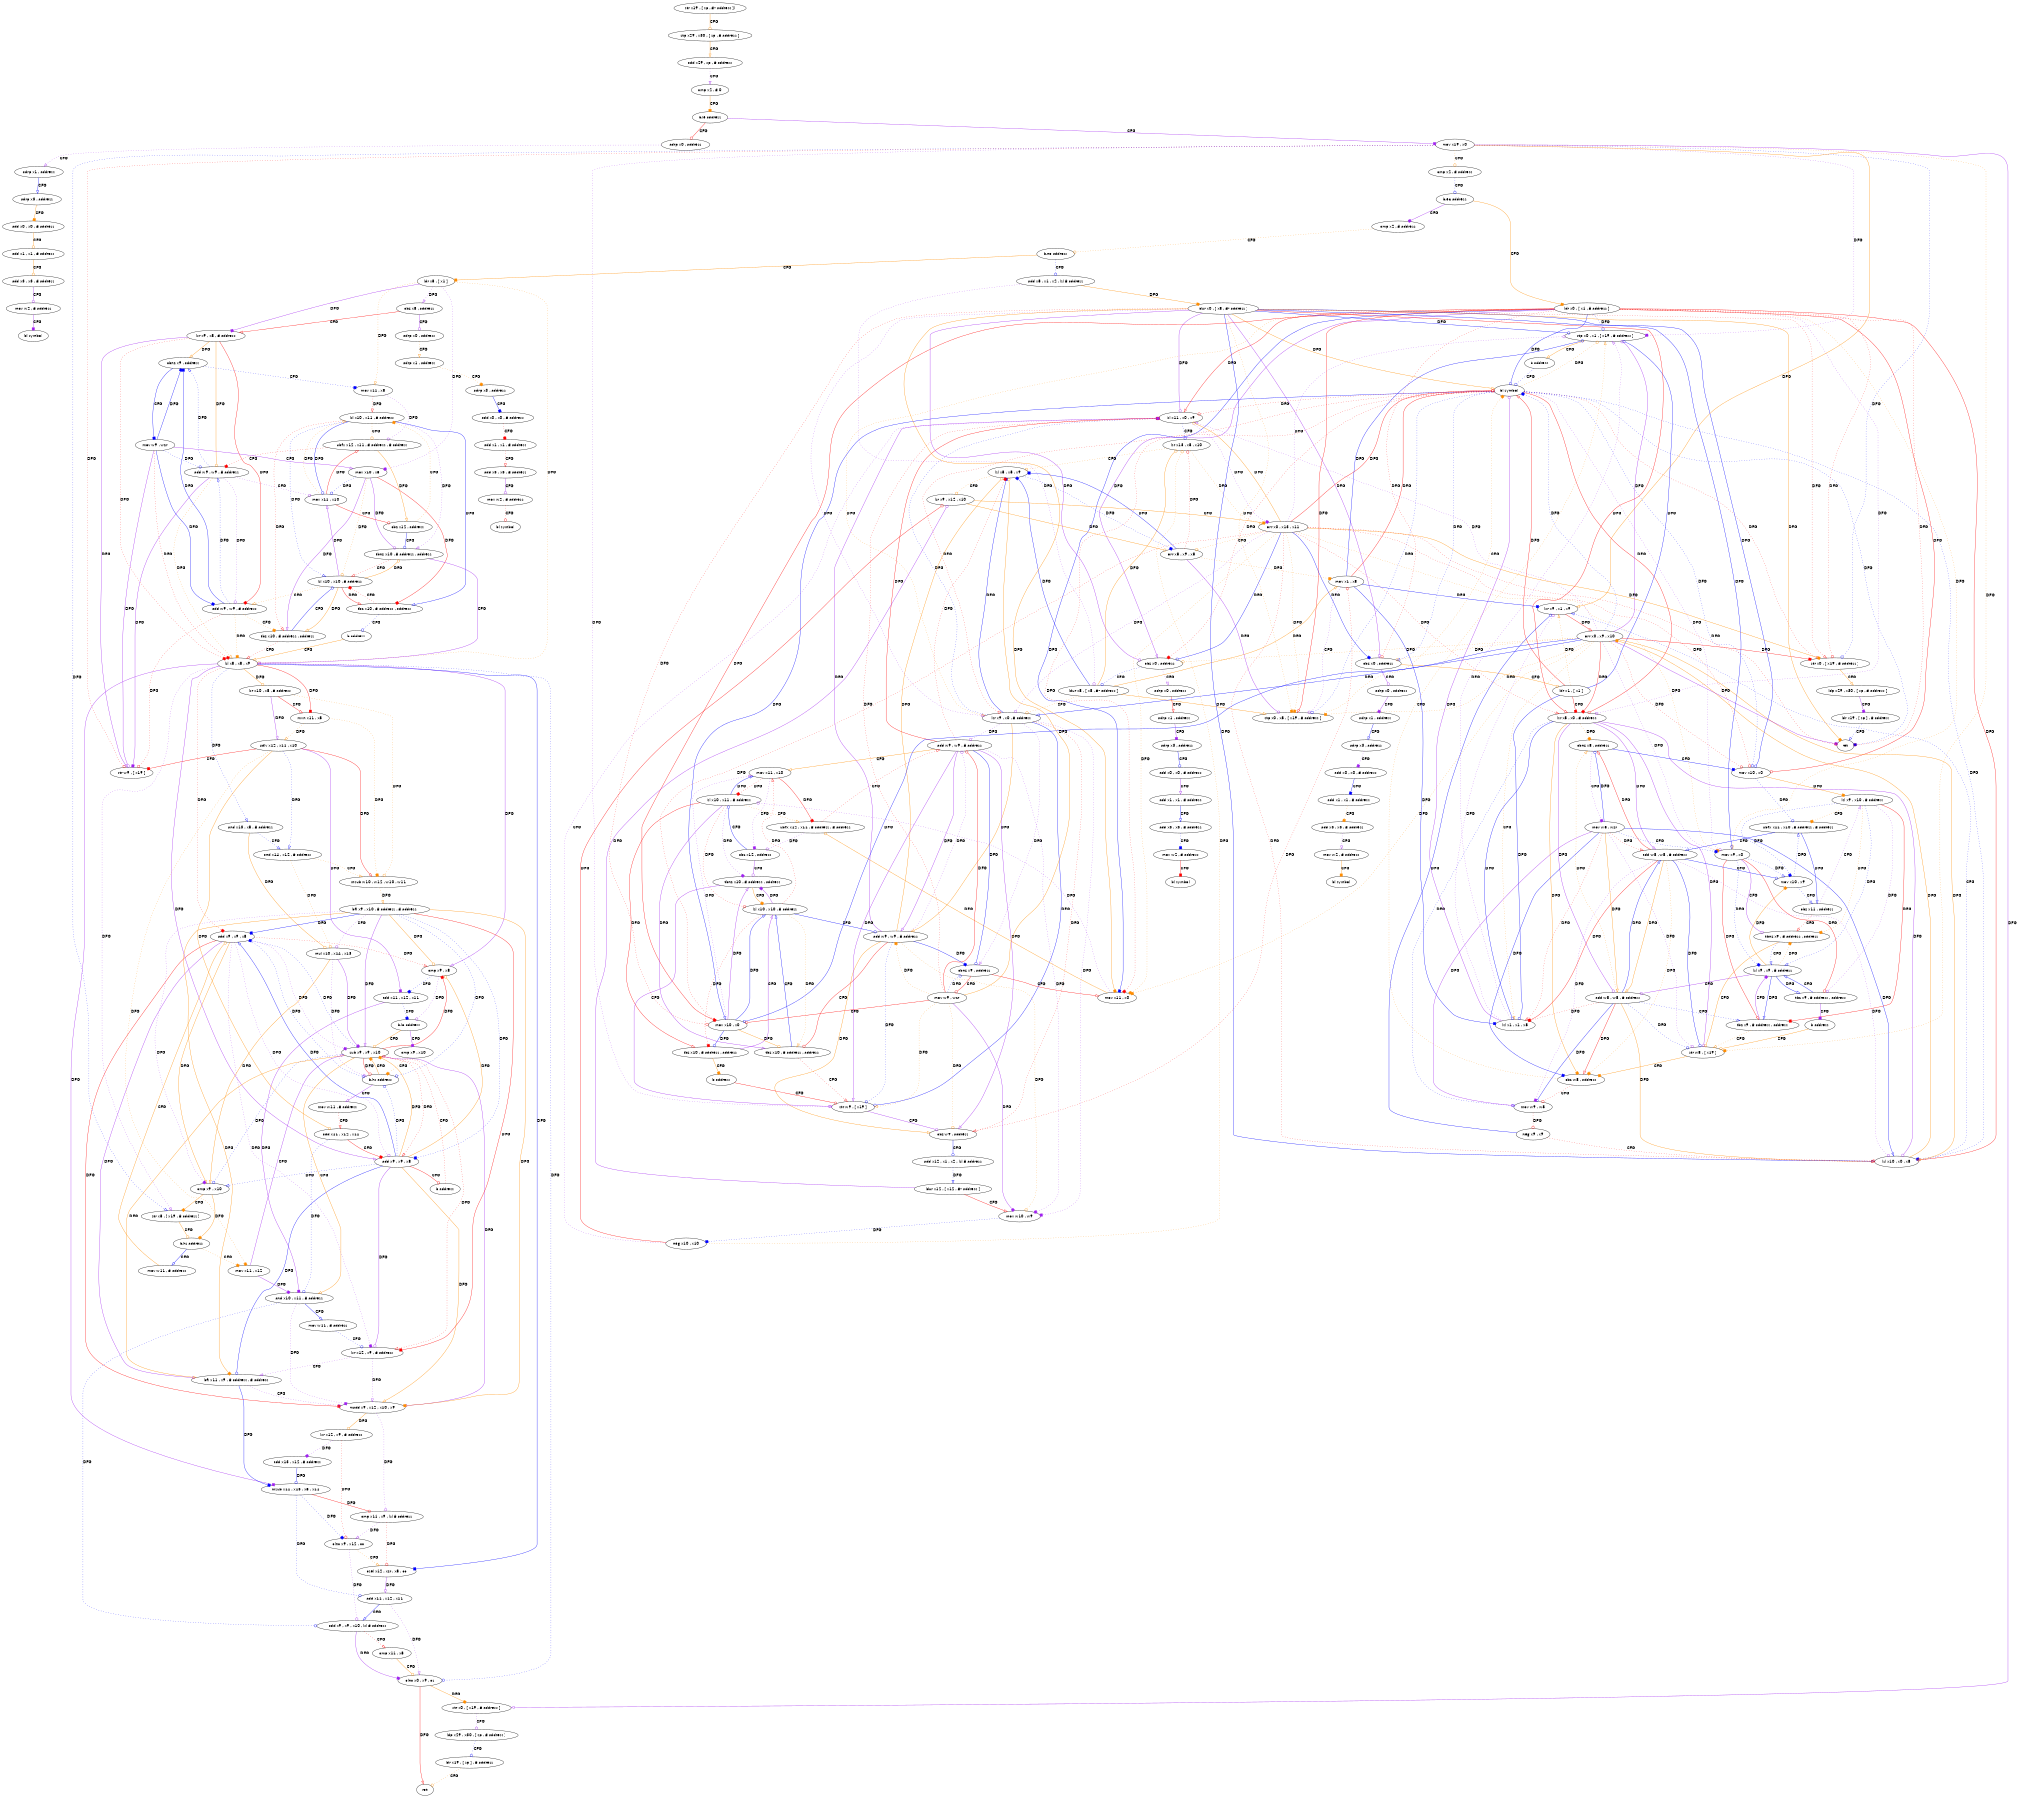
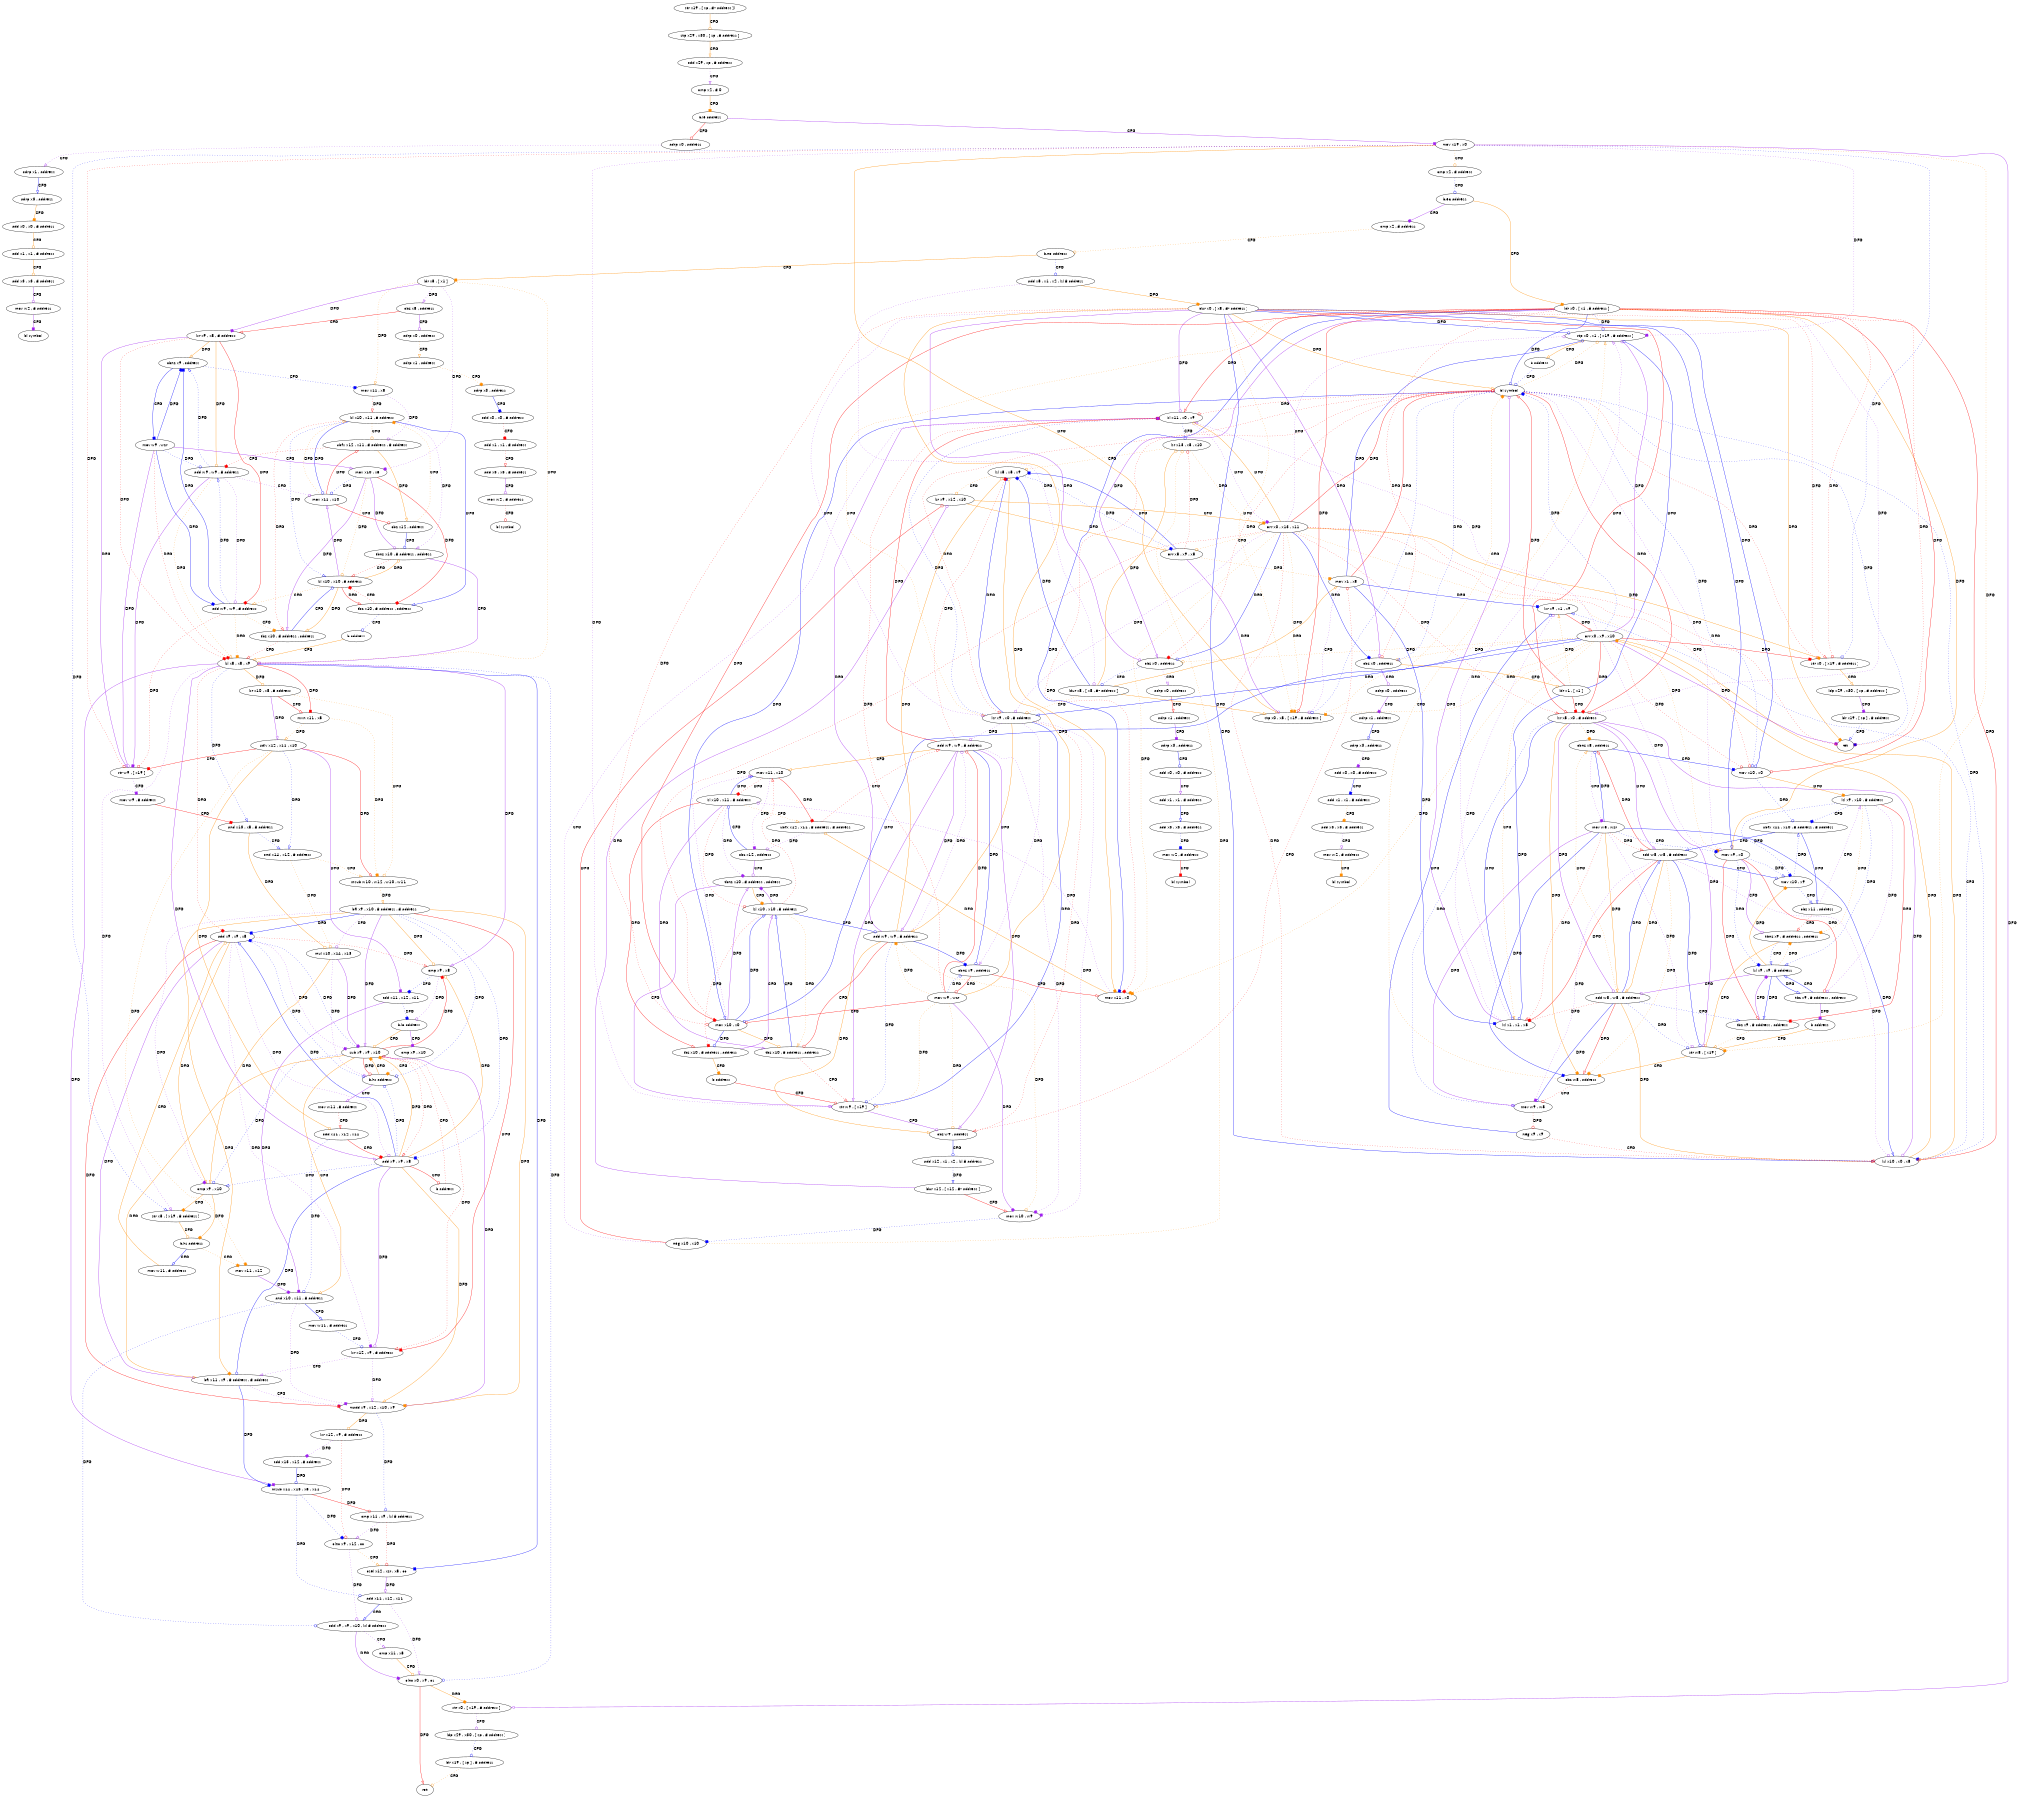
(1870, 257) -> (855, 258)
(1947, 539) -> (1947, 539)
none -> (138, 800)
(1832, 813) -> (1832, 813)
(1290, 855) -> (1290, 855)
(280, 1150) -> none
(384, 1460) -> (384, 1460)
(374, 1639) -> (374, 1639)
